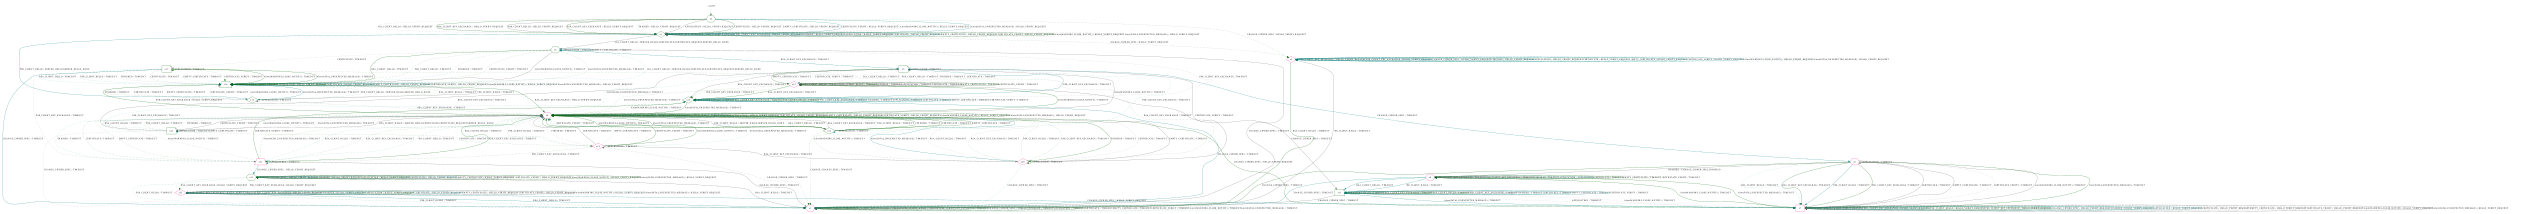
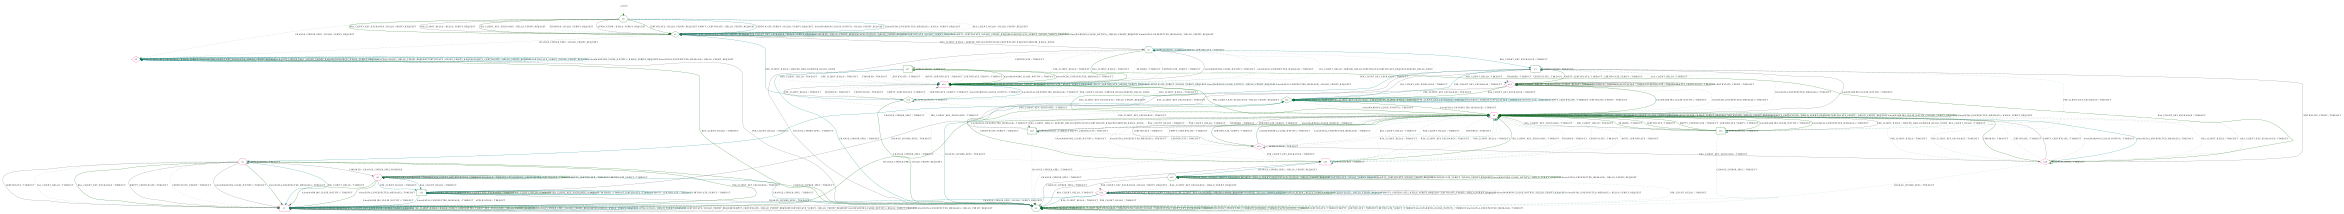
(801, 74) -> (1728, 79)
(226, 84) -> (944, 84)
(829, 131) -> (1721, 131)
(831, 170) -> (1737, 170)
none -> (911, 192)
(810, 208) -> (1036, 208)
